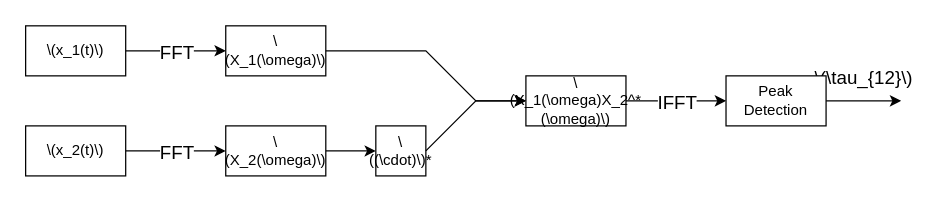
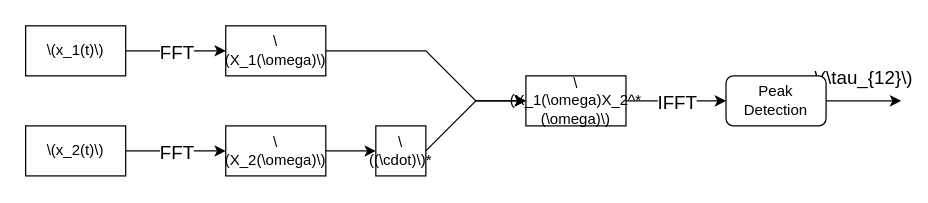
(776, 101) -> (776, 101)
